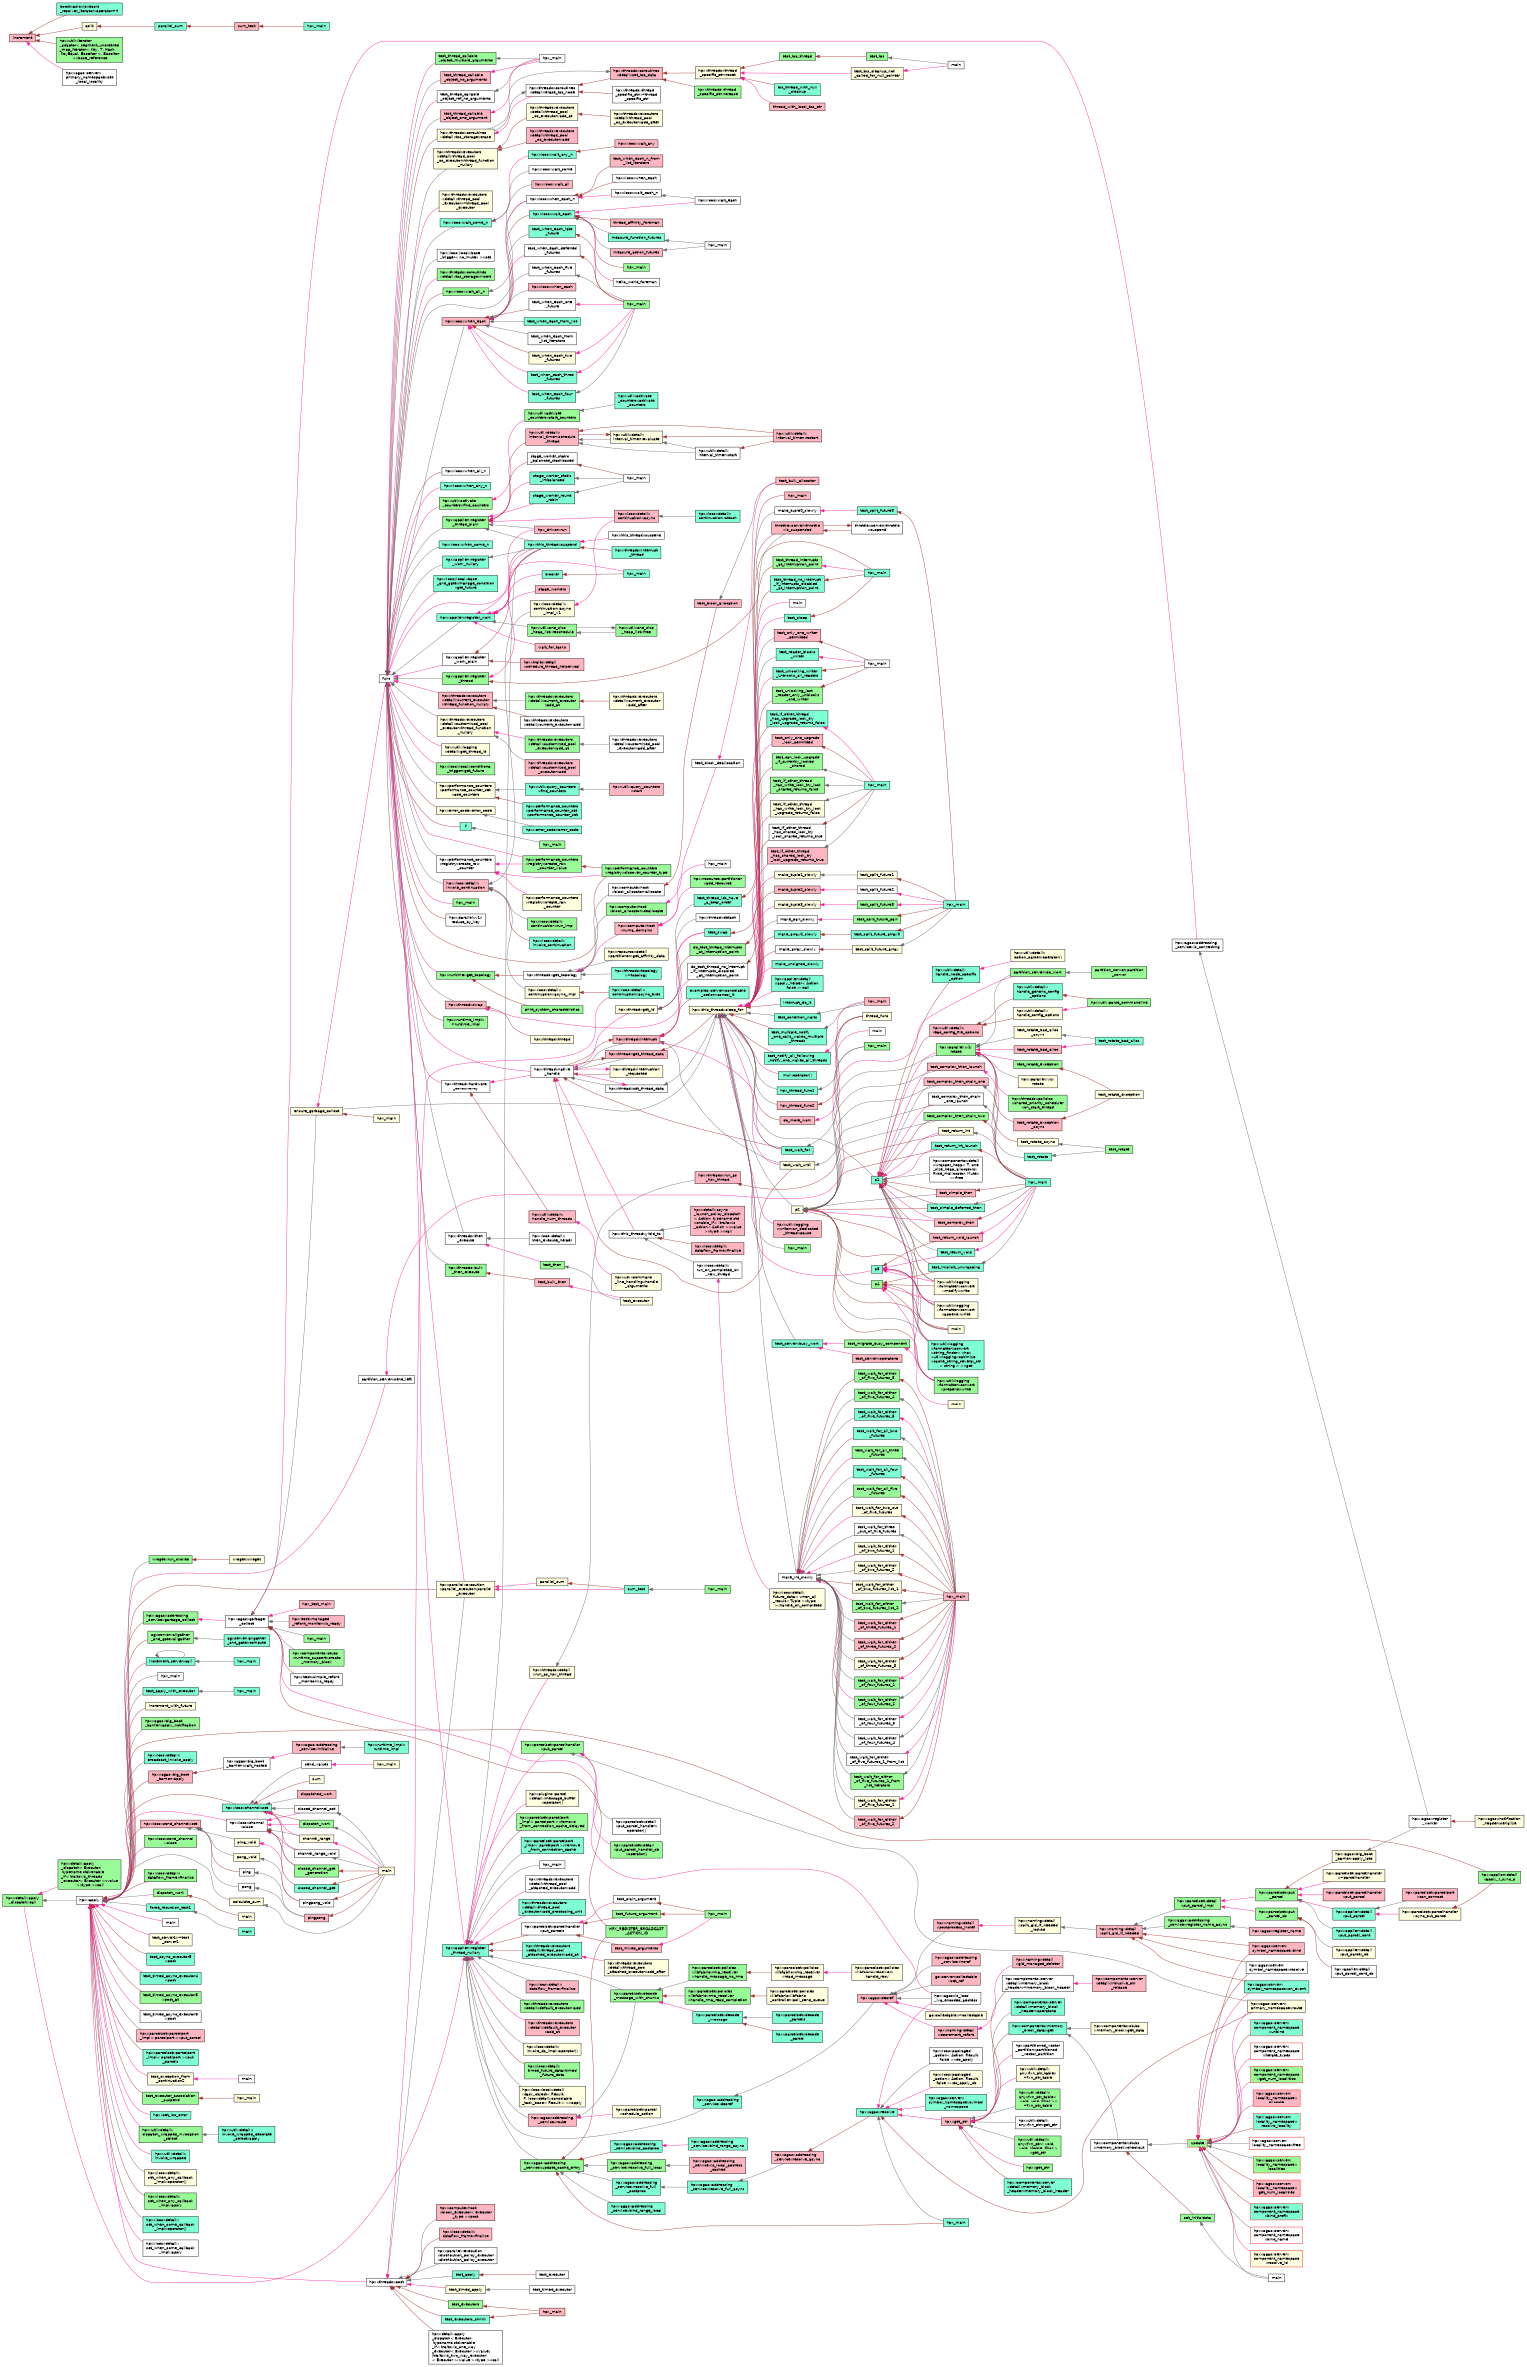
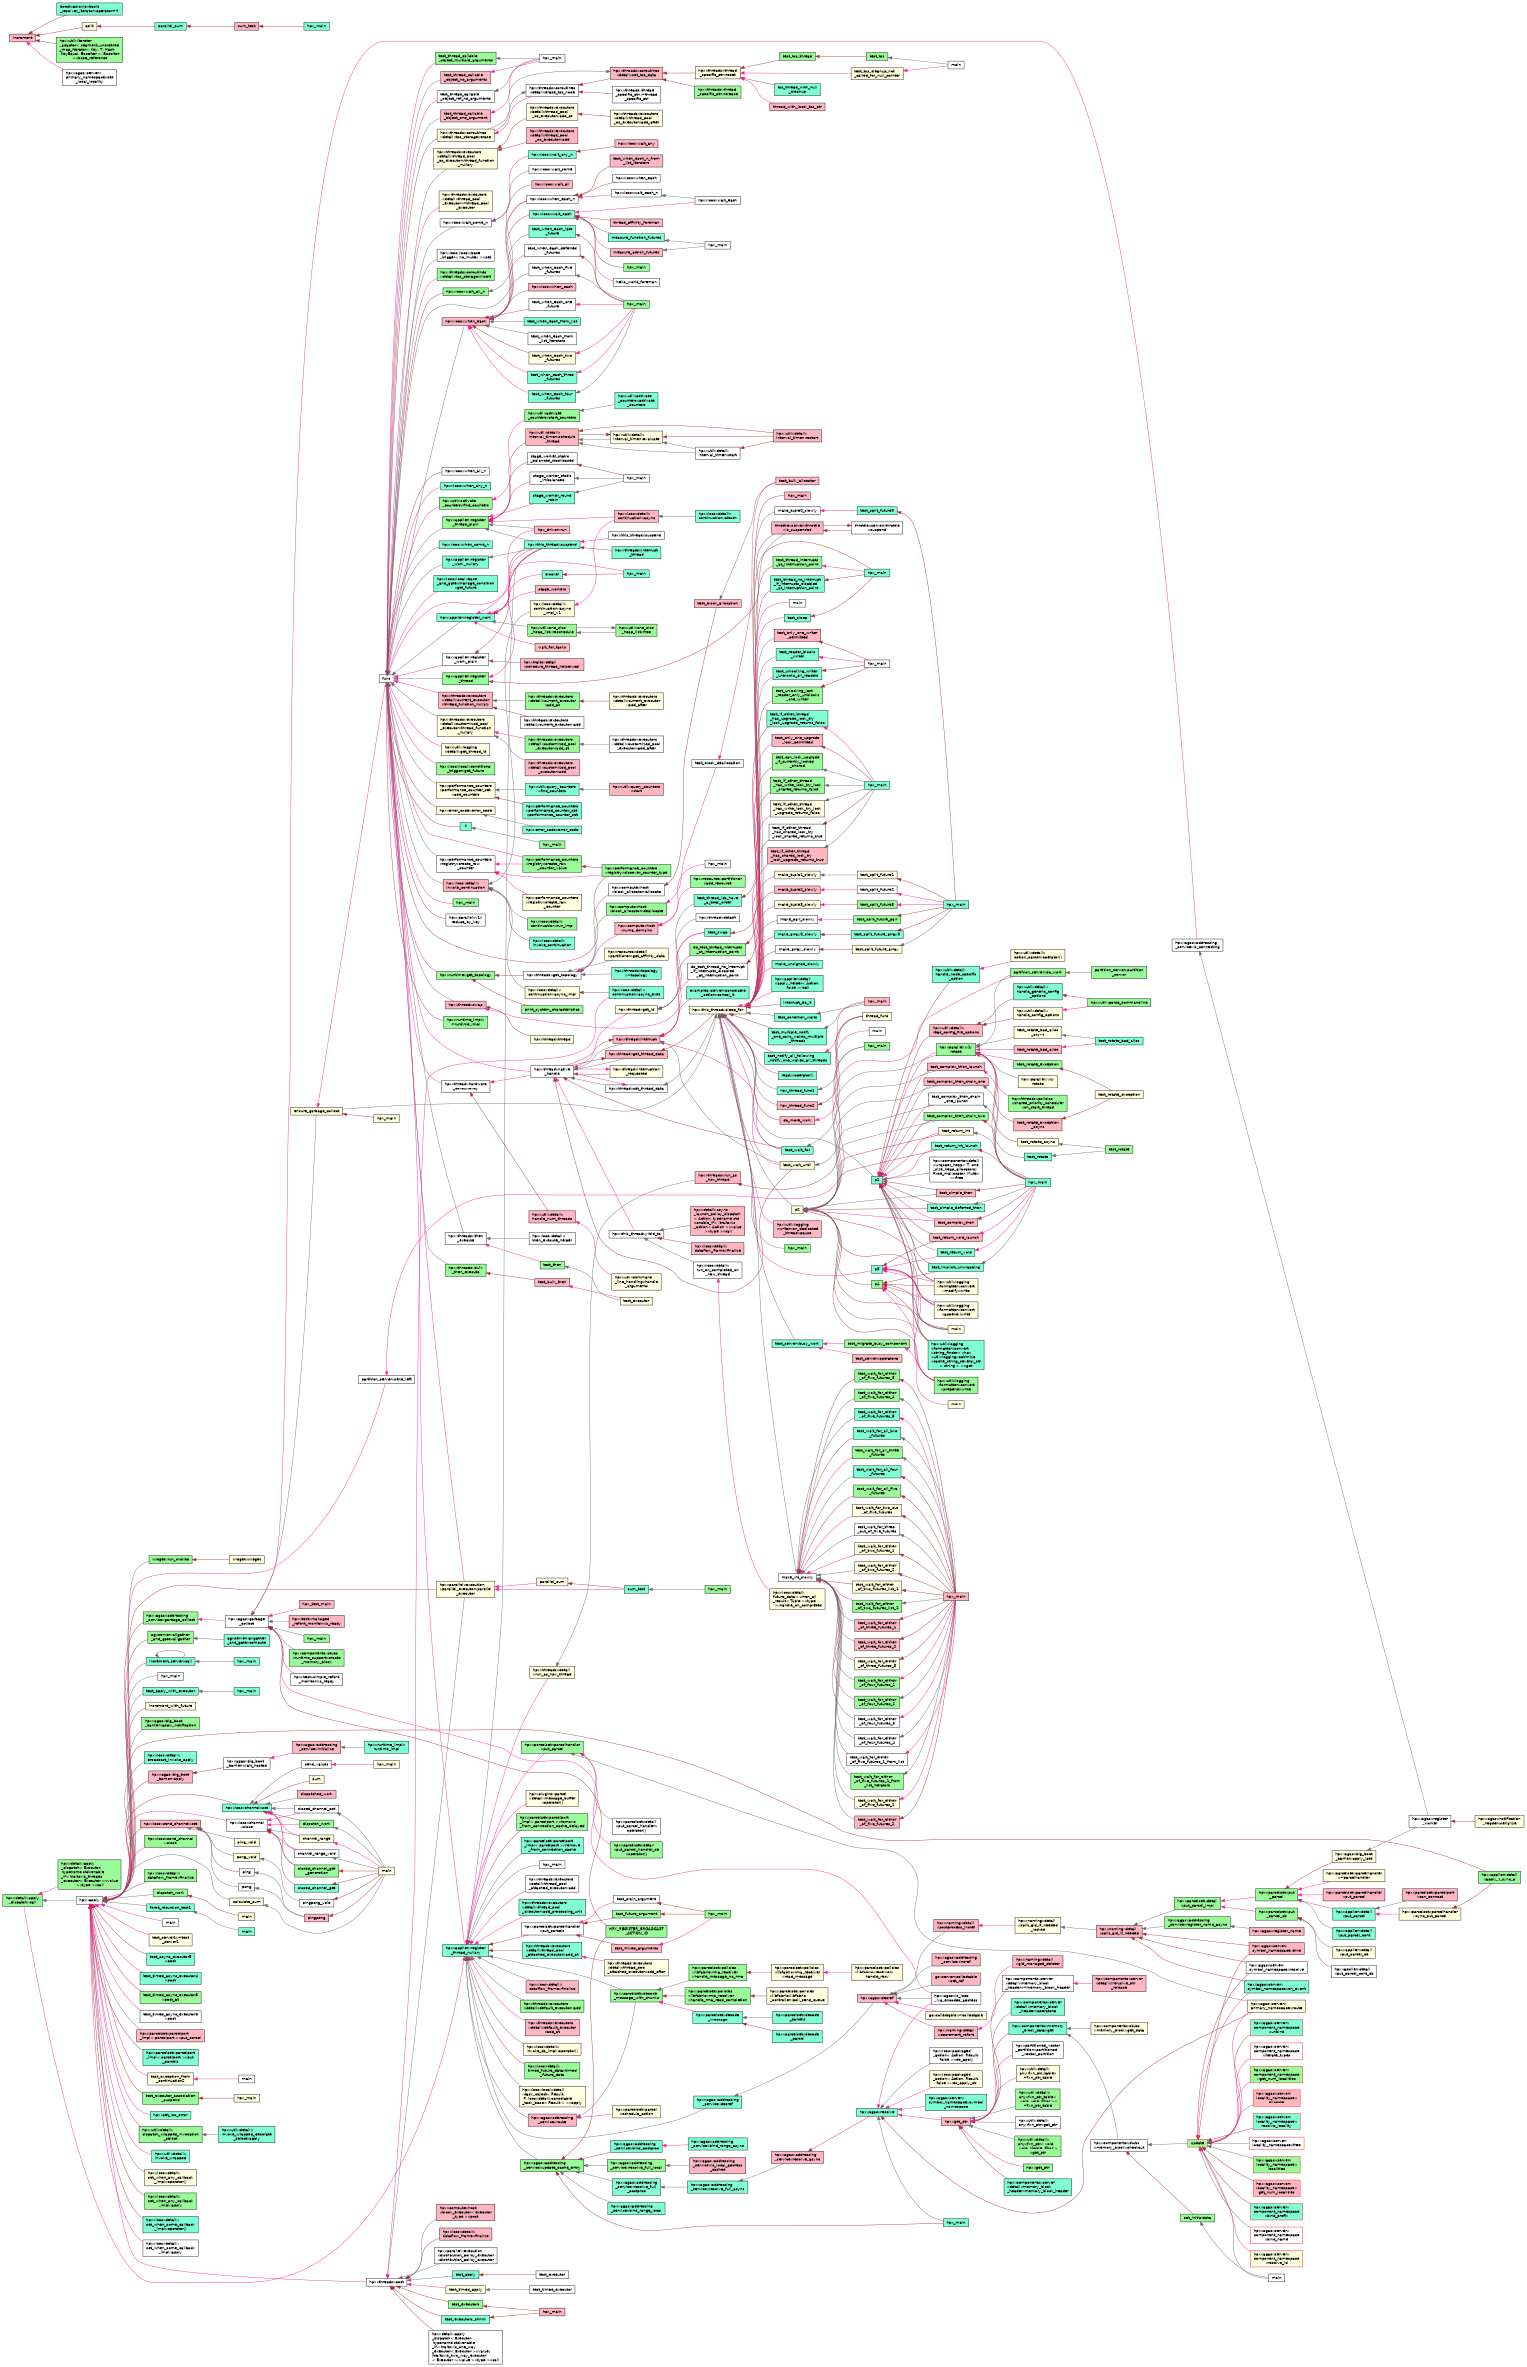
(466, 223) -> (466, 223)
(552, 478) -> (552, 478)
(797, 1076) -> (797, 1076)
(279, 1856) -> none
